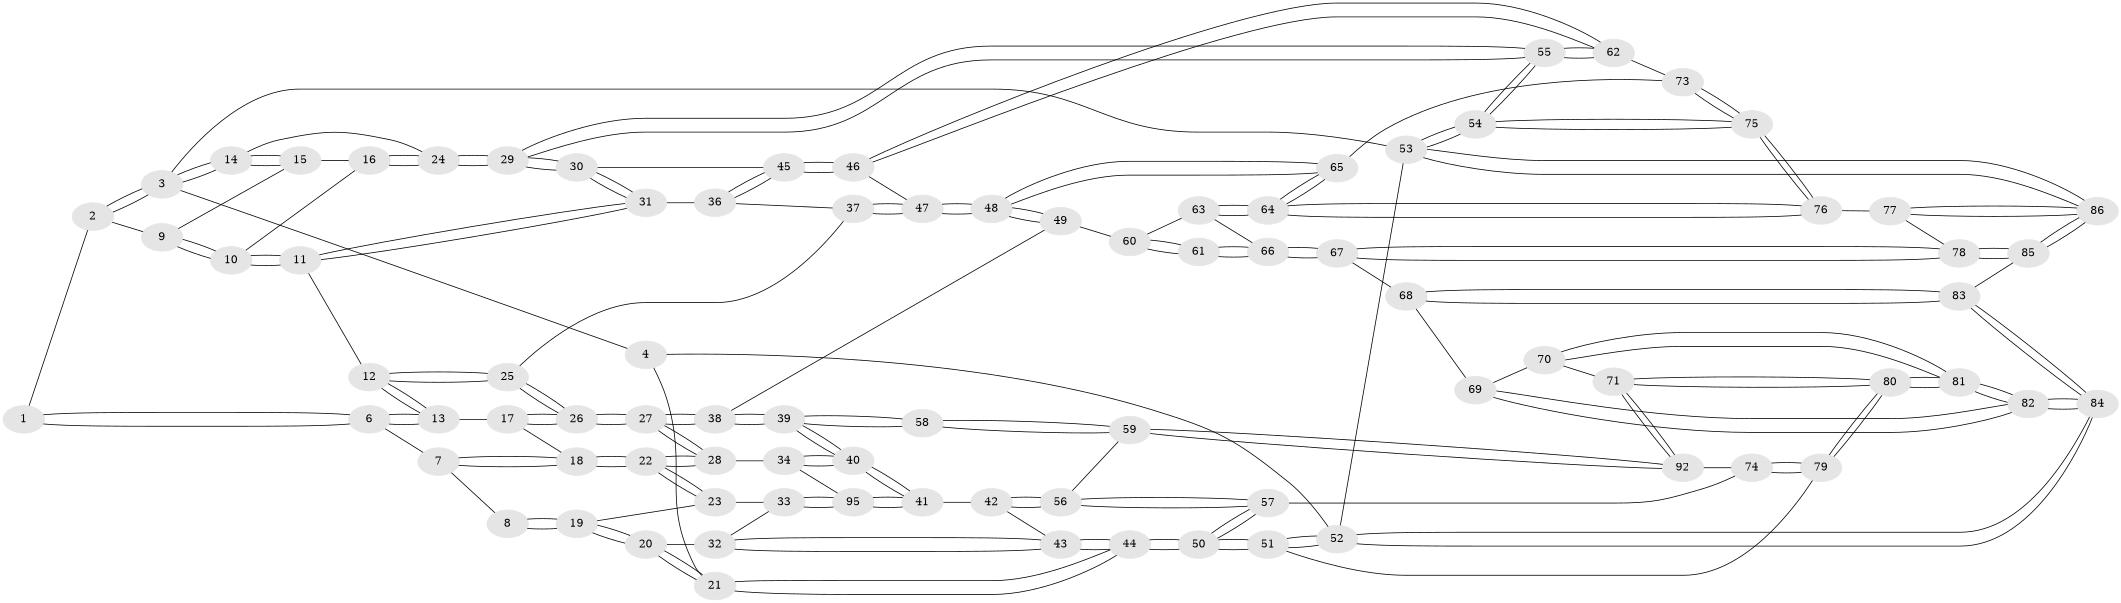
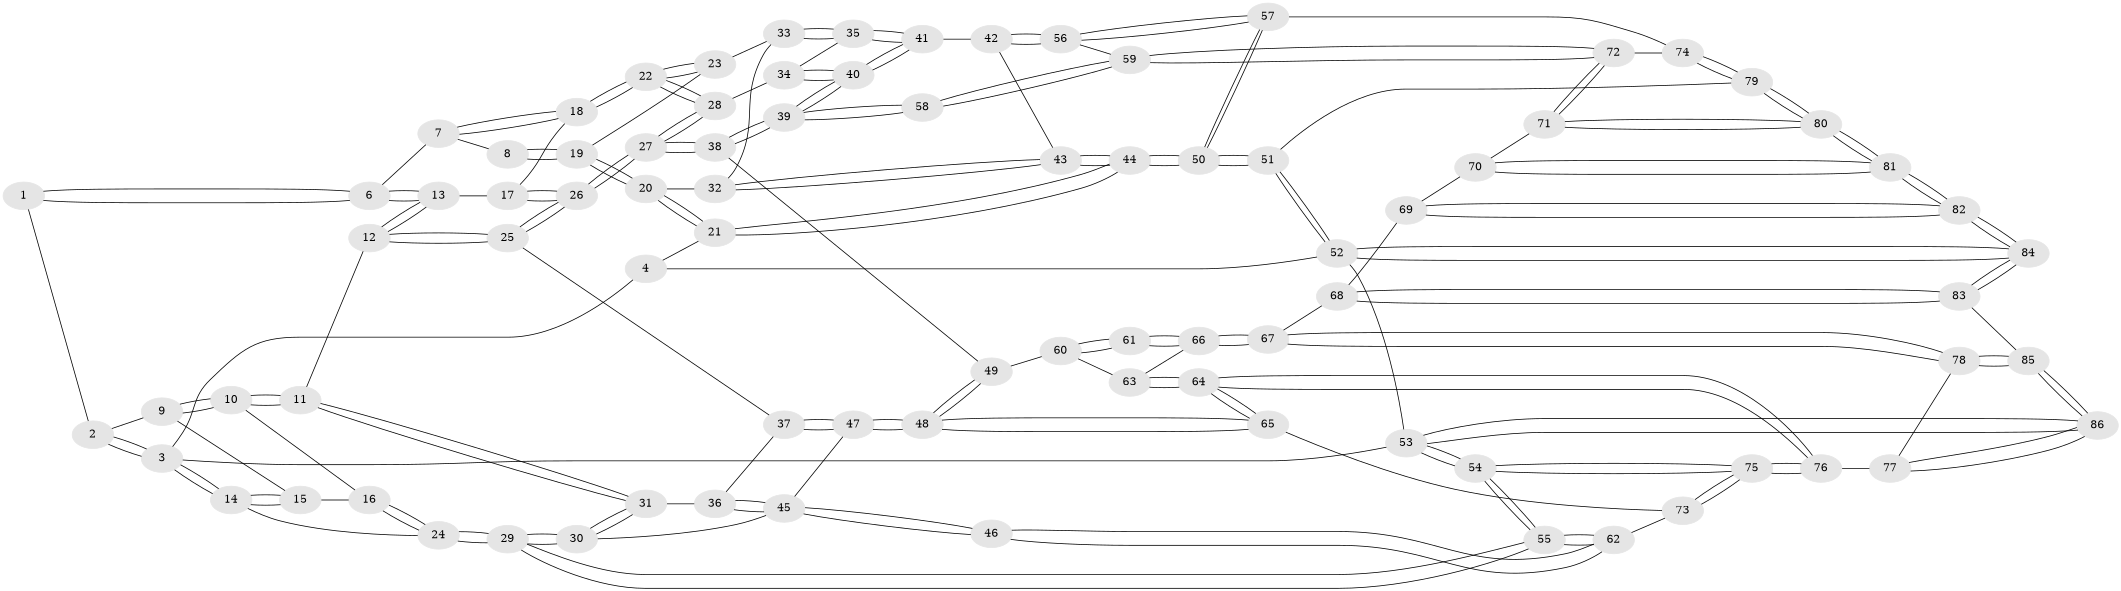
(888, 188) -> (819, 467)
(1683, 468) -> (1614, 53)
(853, 502) -> (853, 34)
